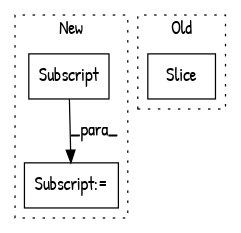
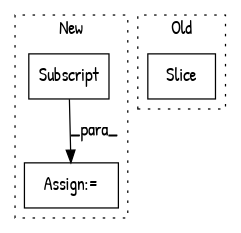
(71, 185) -> (71, 185)
